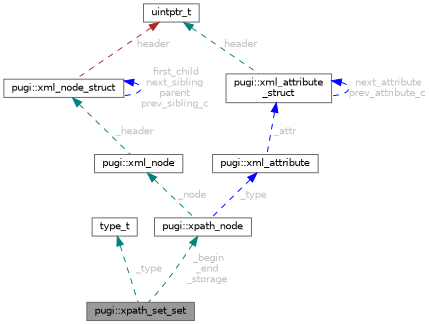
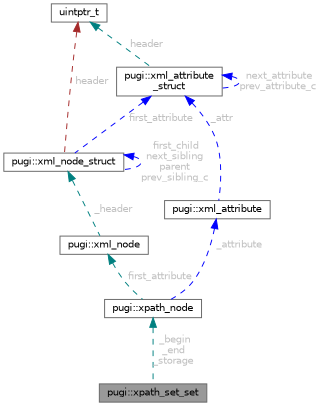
none -> (109, 128)
(191, 195) -> (159, 277)
(252, 195) -> (238, 245)
(115, 227) -> none
